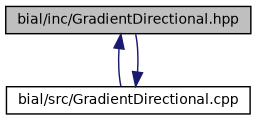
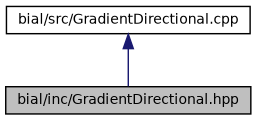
(119, 68) -> none
